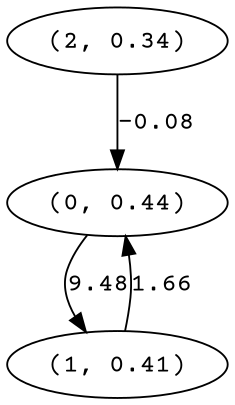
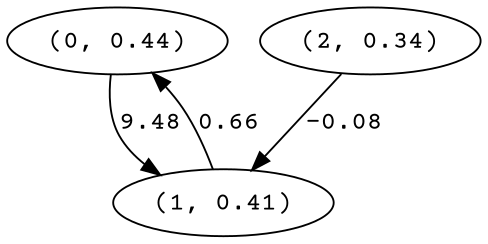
(117, 112) -> (303, 115)
(162, 284) -> (229, 122)
